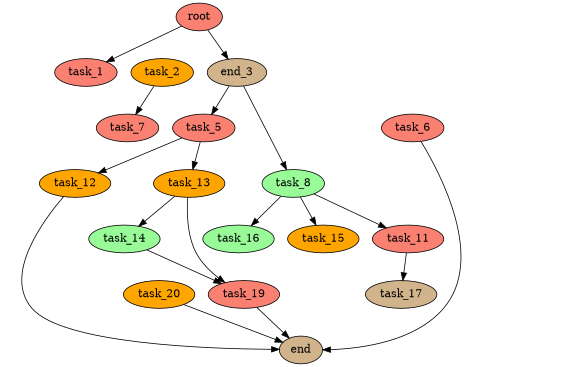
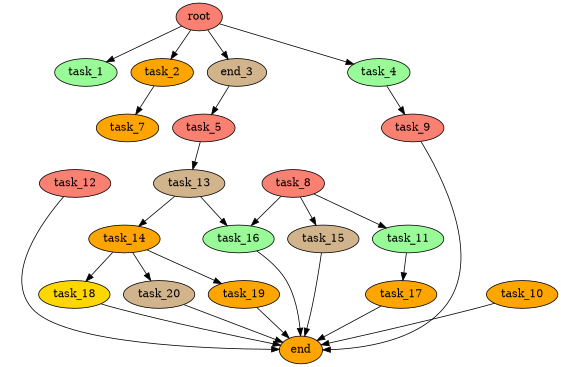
none -> (183, 41)
(86, 72) -> (86, 72)
none -> (379, 72)
(263, 124) -> none
(128, 128) -> (128, 128)
(413, 128) -> (413, 128)
(144, 154) -> none
(75, 183) -> (75, 183)
(189, 183) -> (189, 183)
(293, 183) -> (293, 183)
(124, 239) -> (124, 239)
(323, 239) -> (323, 239)
(408, 239) -> (408, 239)
(192, 242) -> (211, 208)
none -> (140, 263)
none -> (288, 284)
none -> (315, 291)
none -> (74, 294)
(159, 294) -> (159, 294)
(244, 294) -> (244, 294)
(401, 294) -> (401, 294)
none -> (522, 294)
none -> (353, 321)
(301, 350) -> (301, 350)
